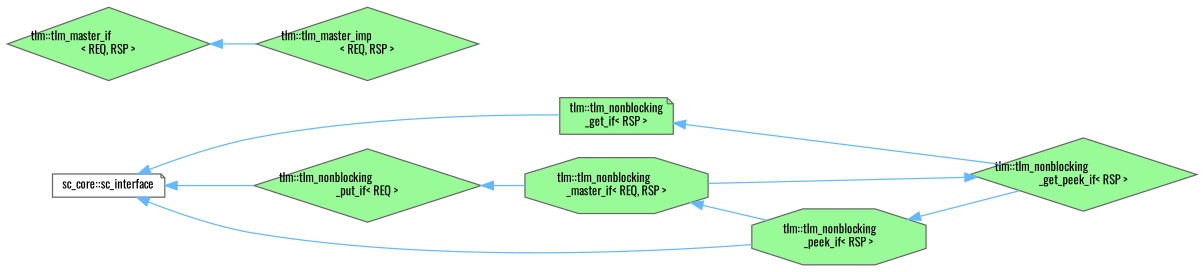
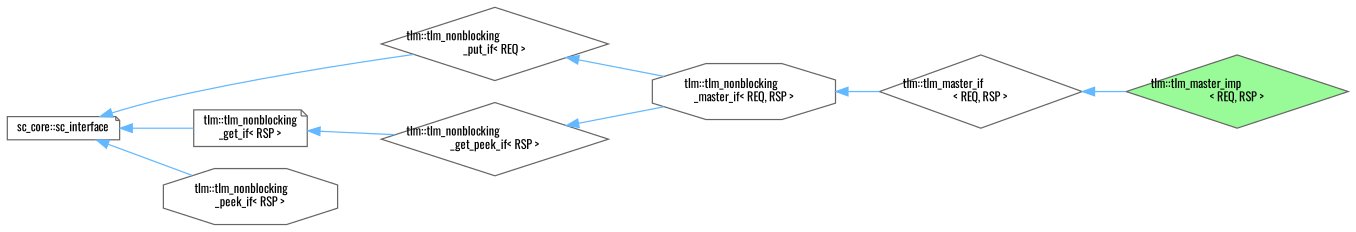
(109, 44) -> (981, 92)
(617, 116) -> (250, 128)
(1083, 175) -> (495, 139)
(367, 186) -> (495, 44)
(617, 186) -> (744, 92)
(970, 203) -> none
(735, 213) -> (864, 92)
(839, 237) -> (250, 197)
